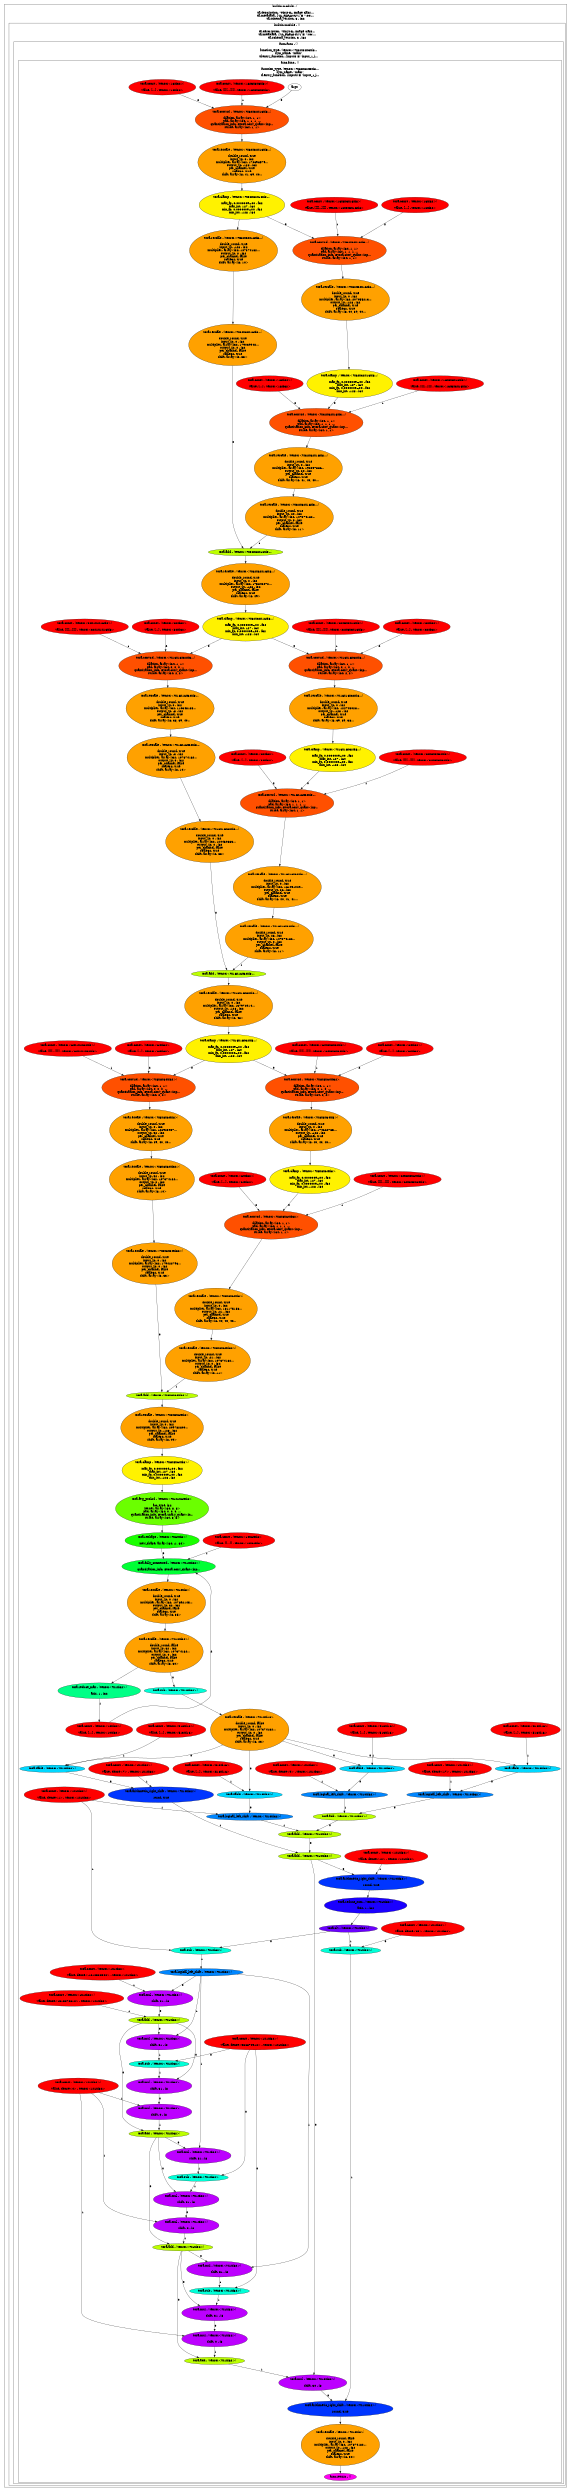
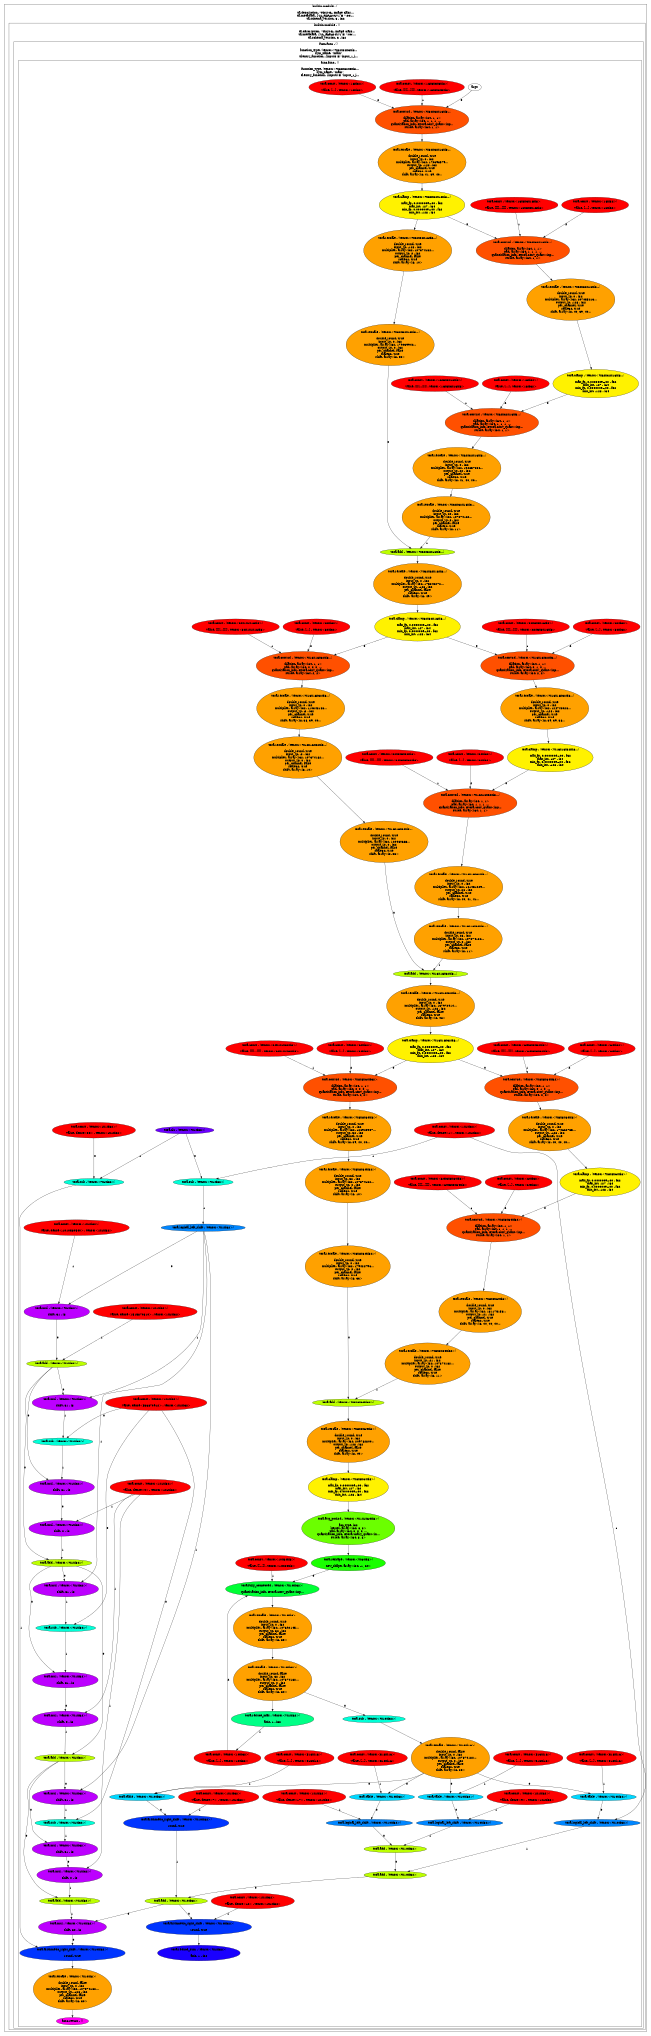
(356, 1918) -> none
